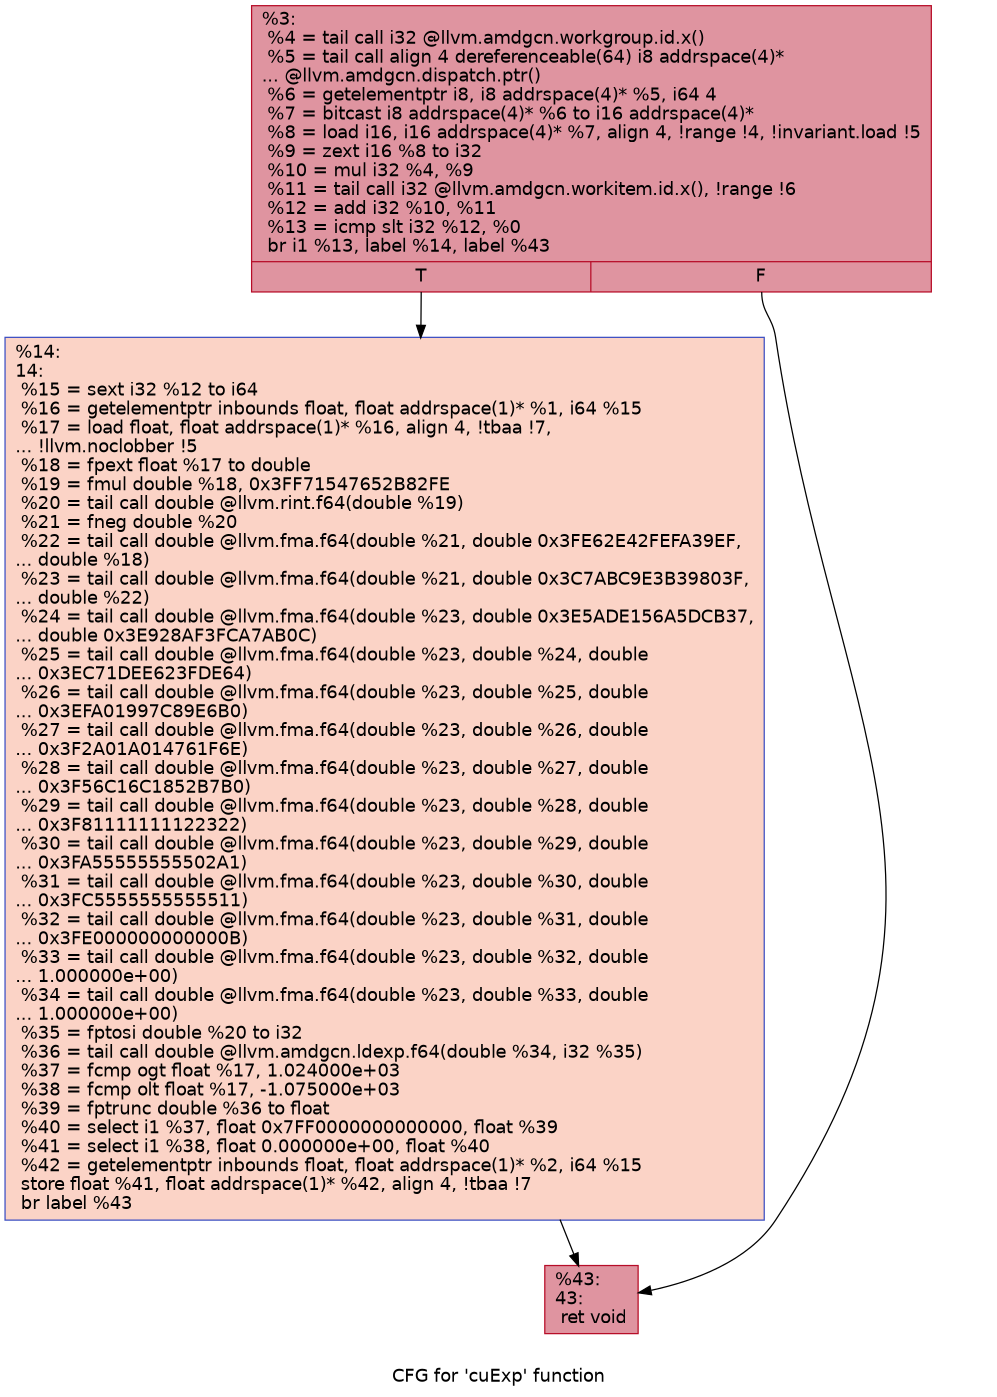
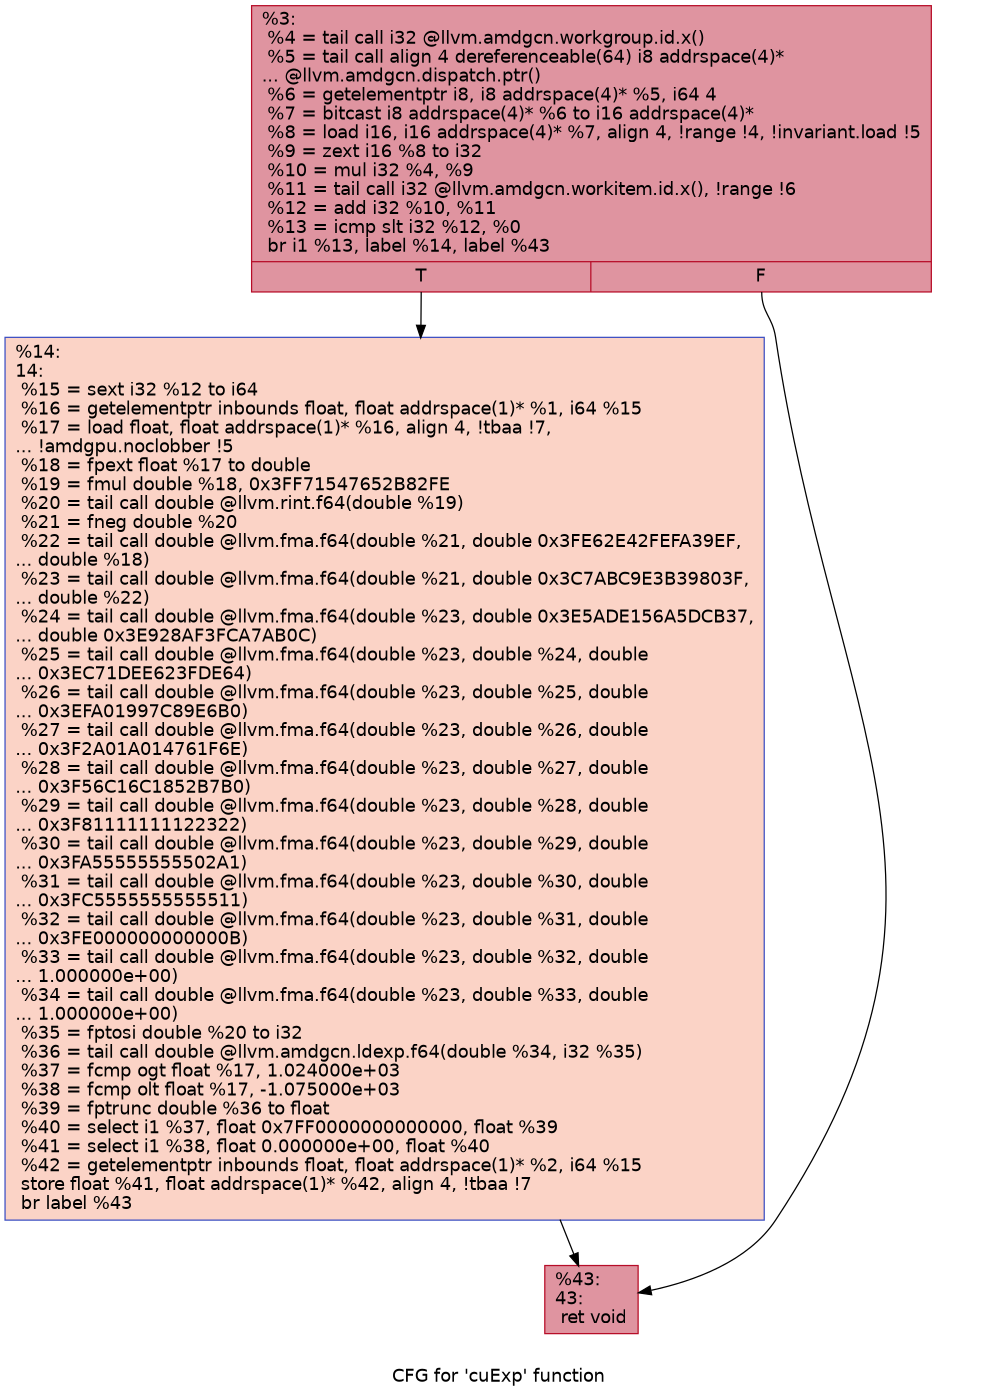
(107, 447) -> (125, 447)
